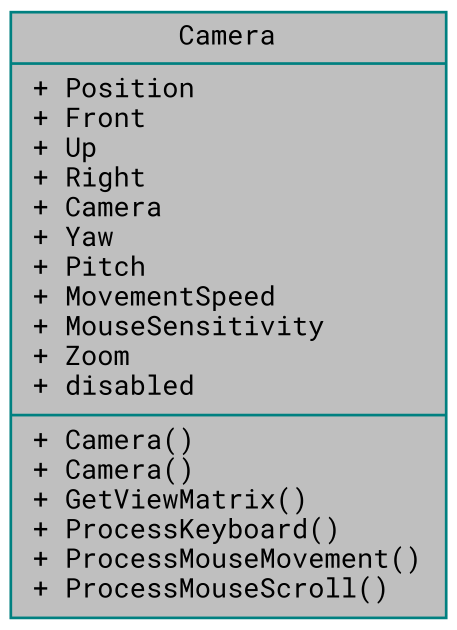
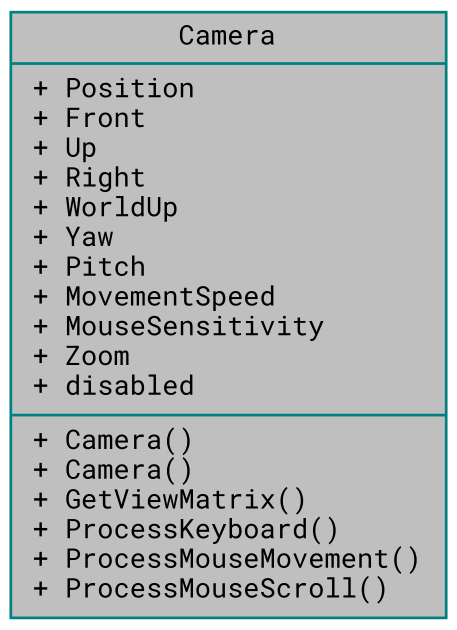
(99, 208) -> (107, 208)
